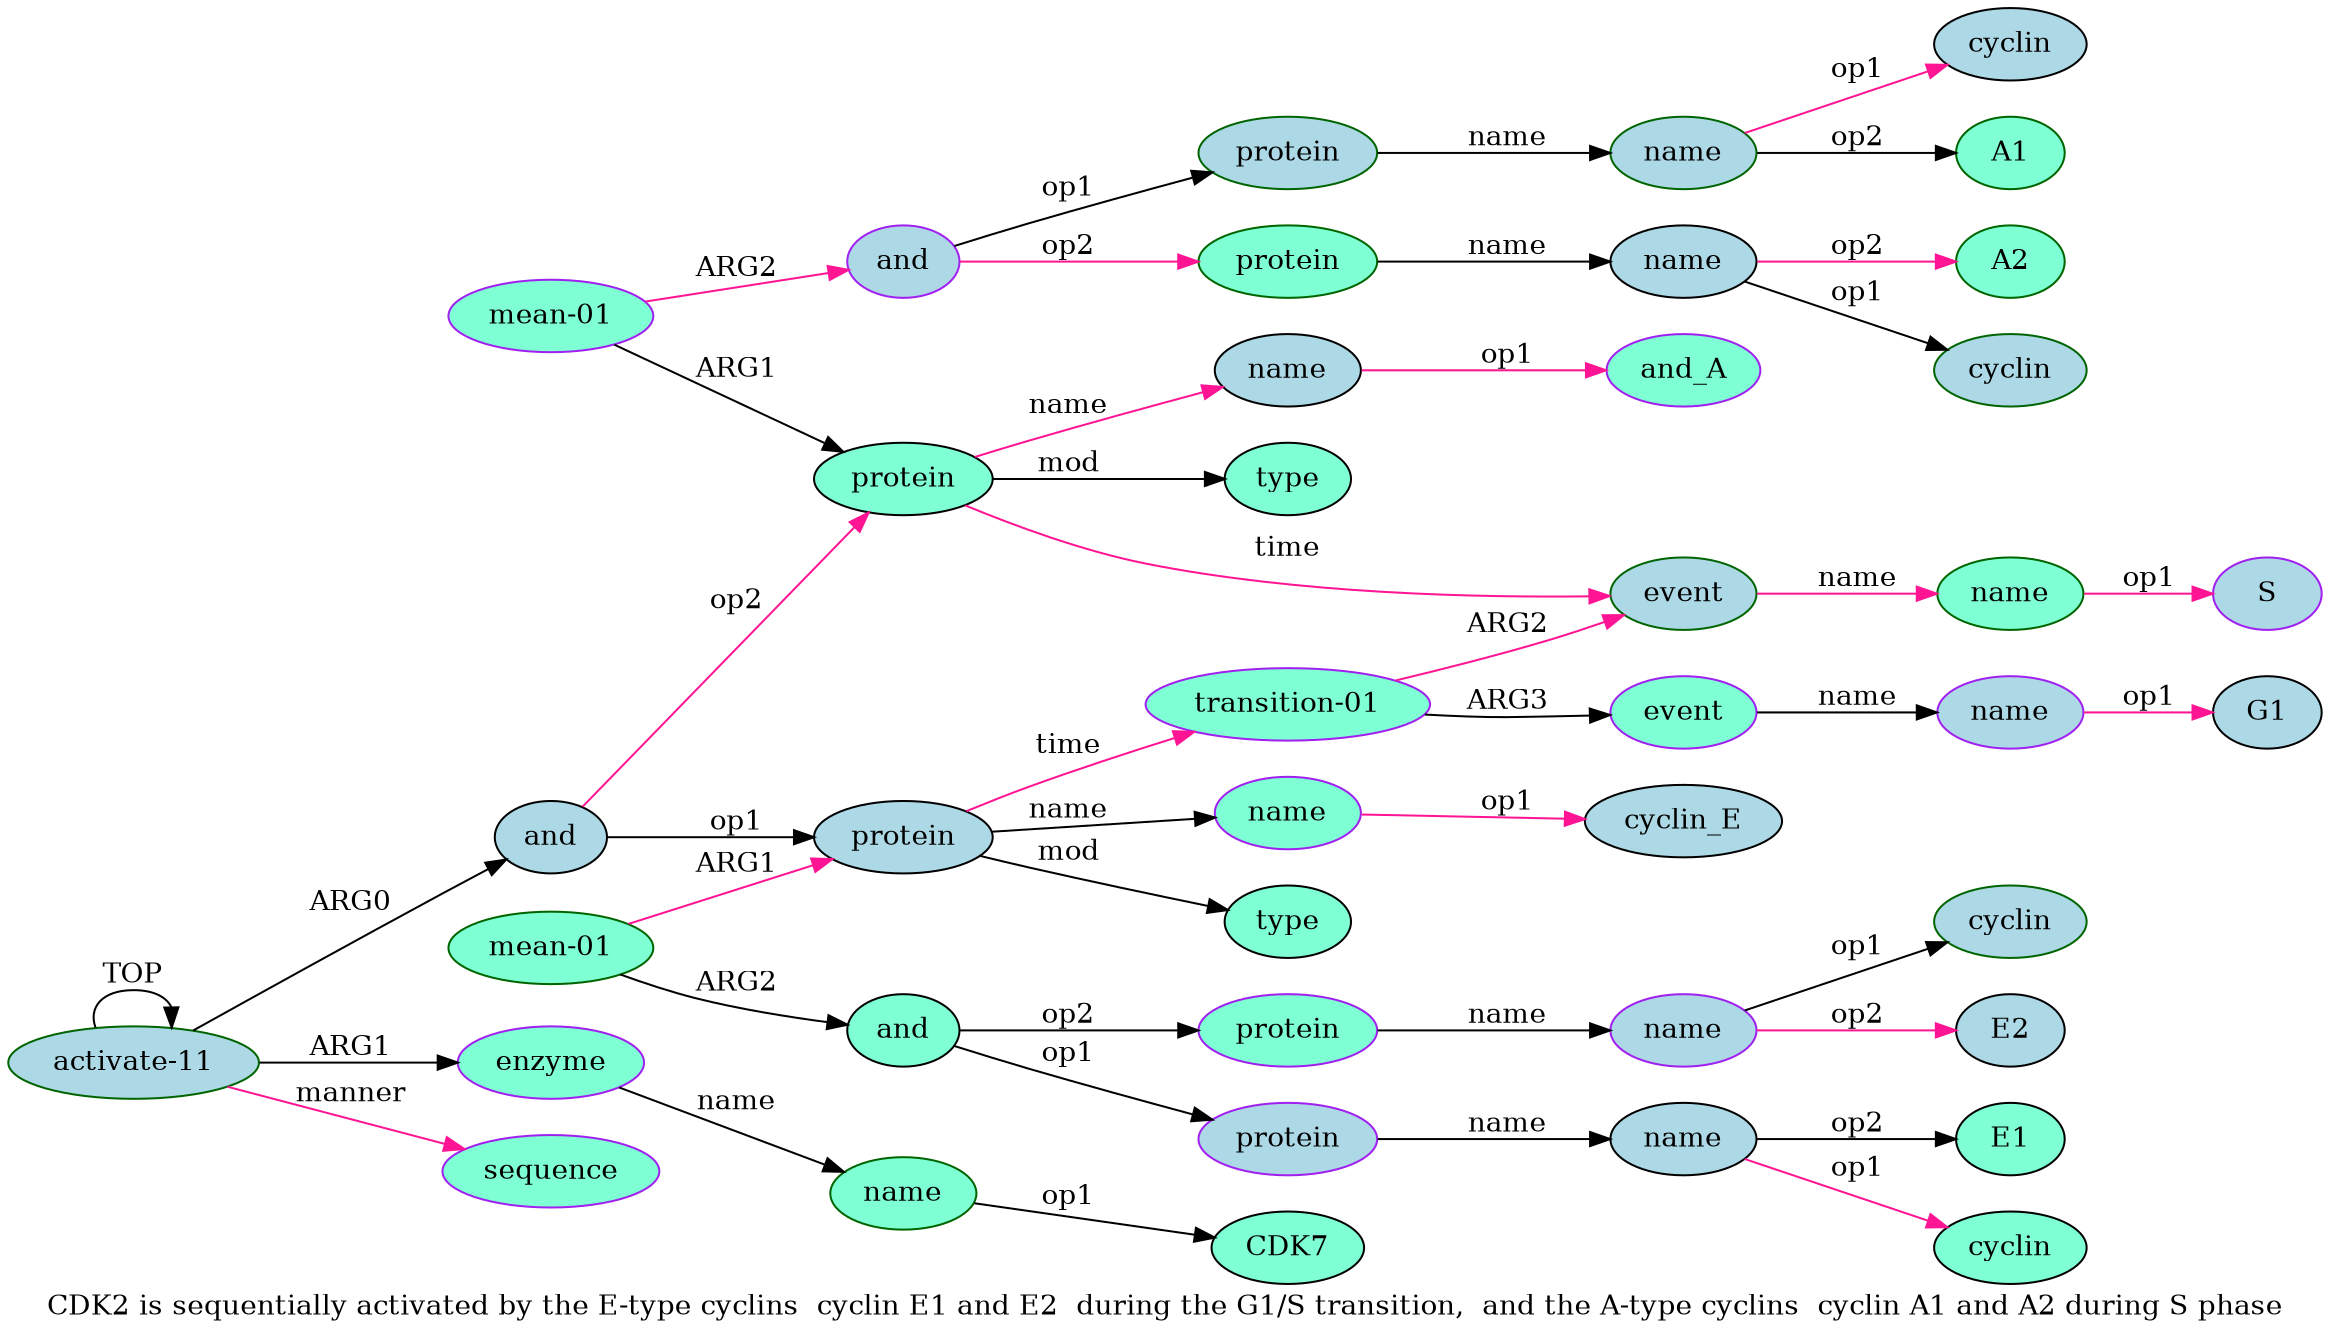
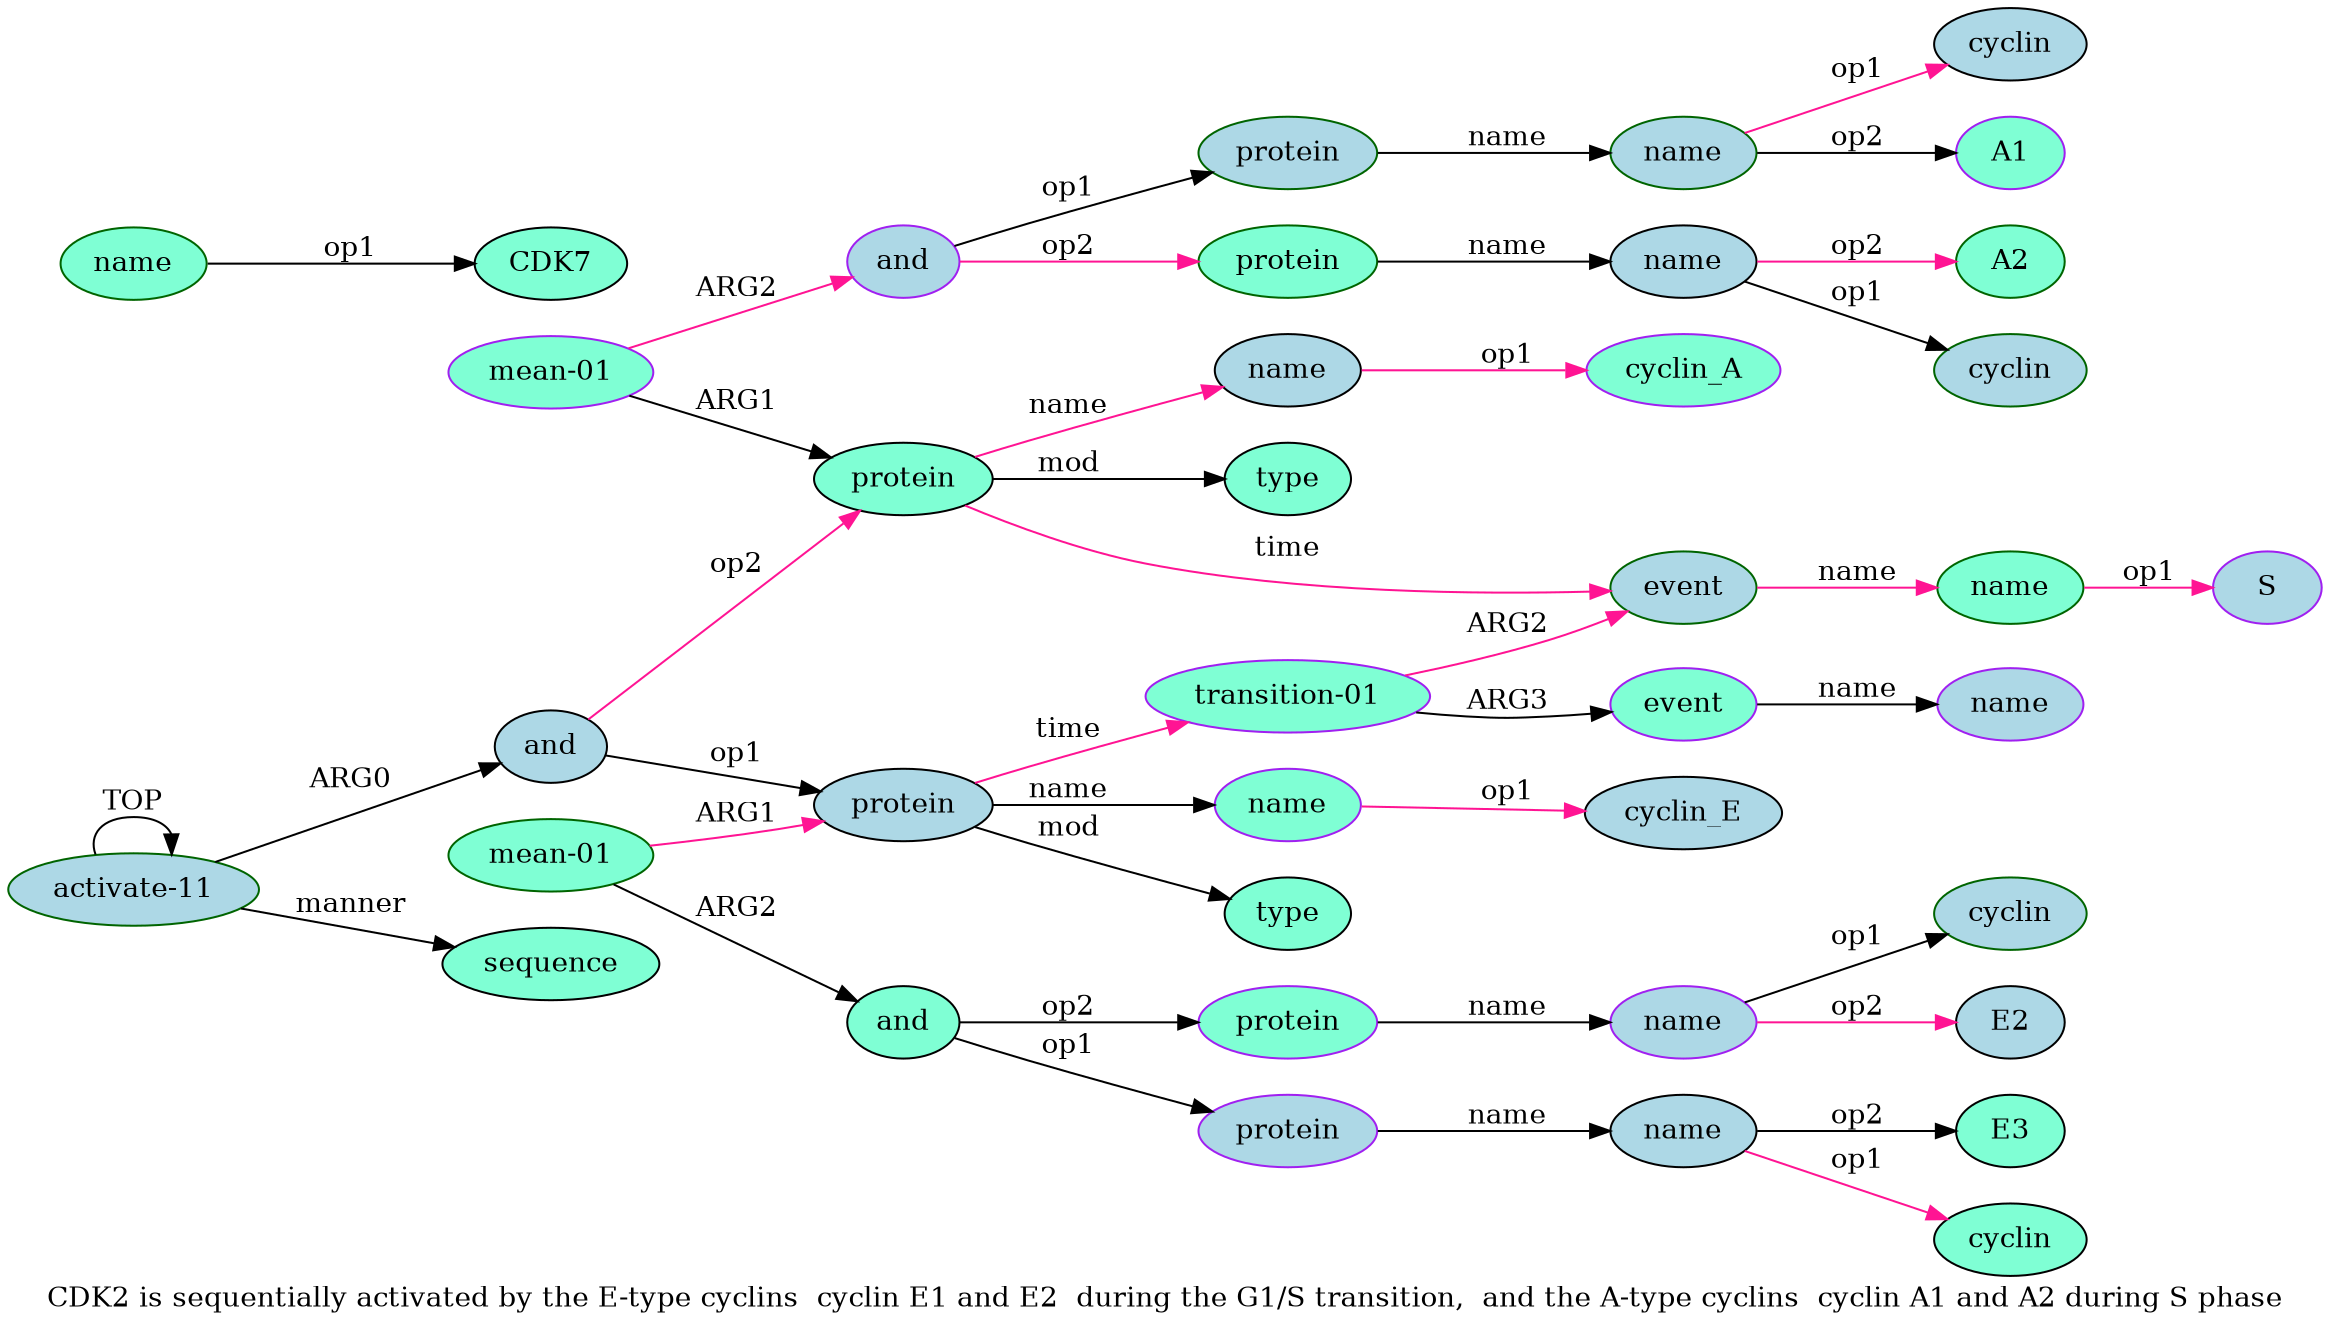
(2010, 153) -> (2010, 153)
(1683, 370) -> (1683, 370)
(2267, 712) -> none
(551, 1063) -> none
(336, 1115) -> (338, 926)
(2010, 1139) -> (2010, 1131)
(551, 1171) -> (551, 964)
